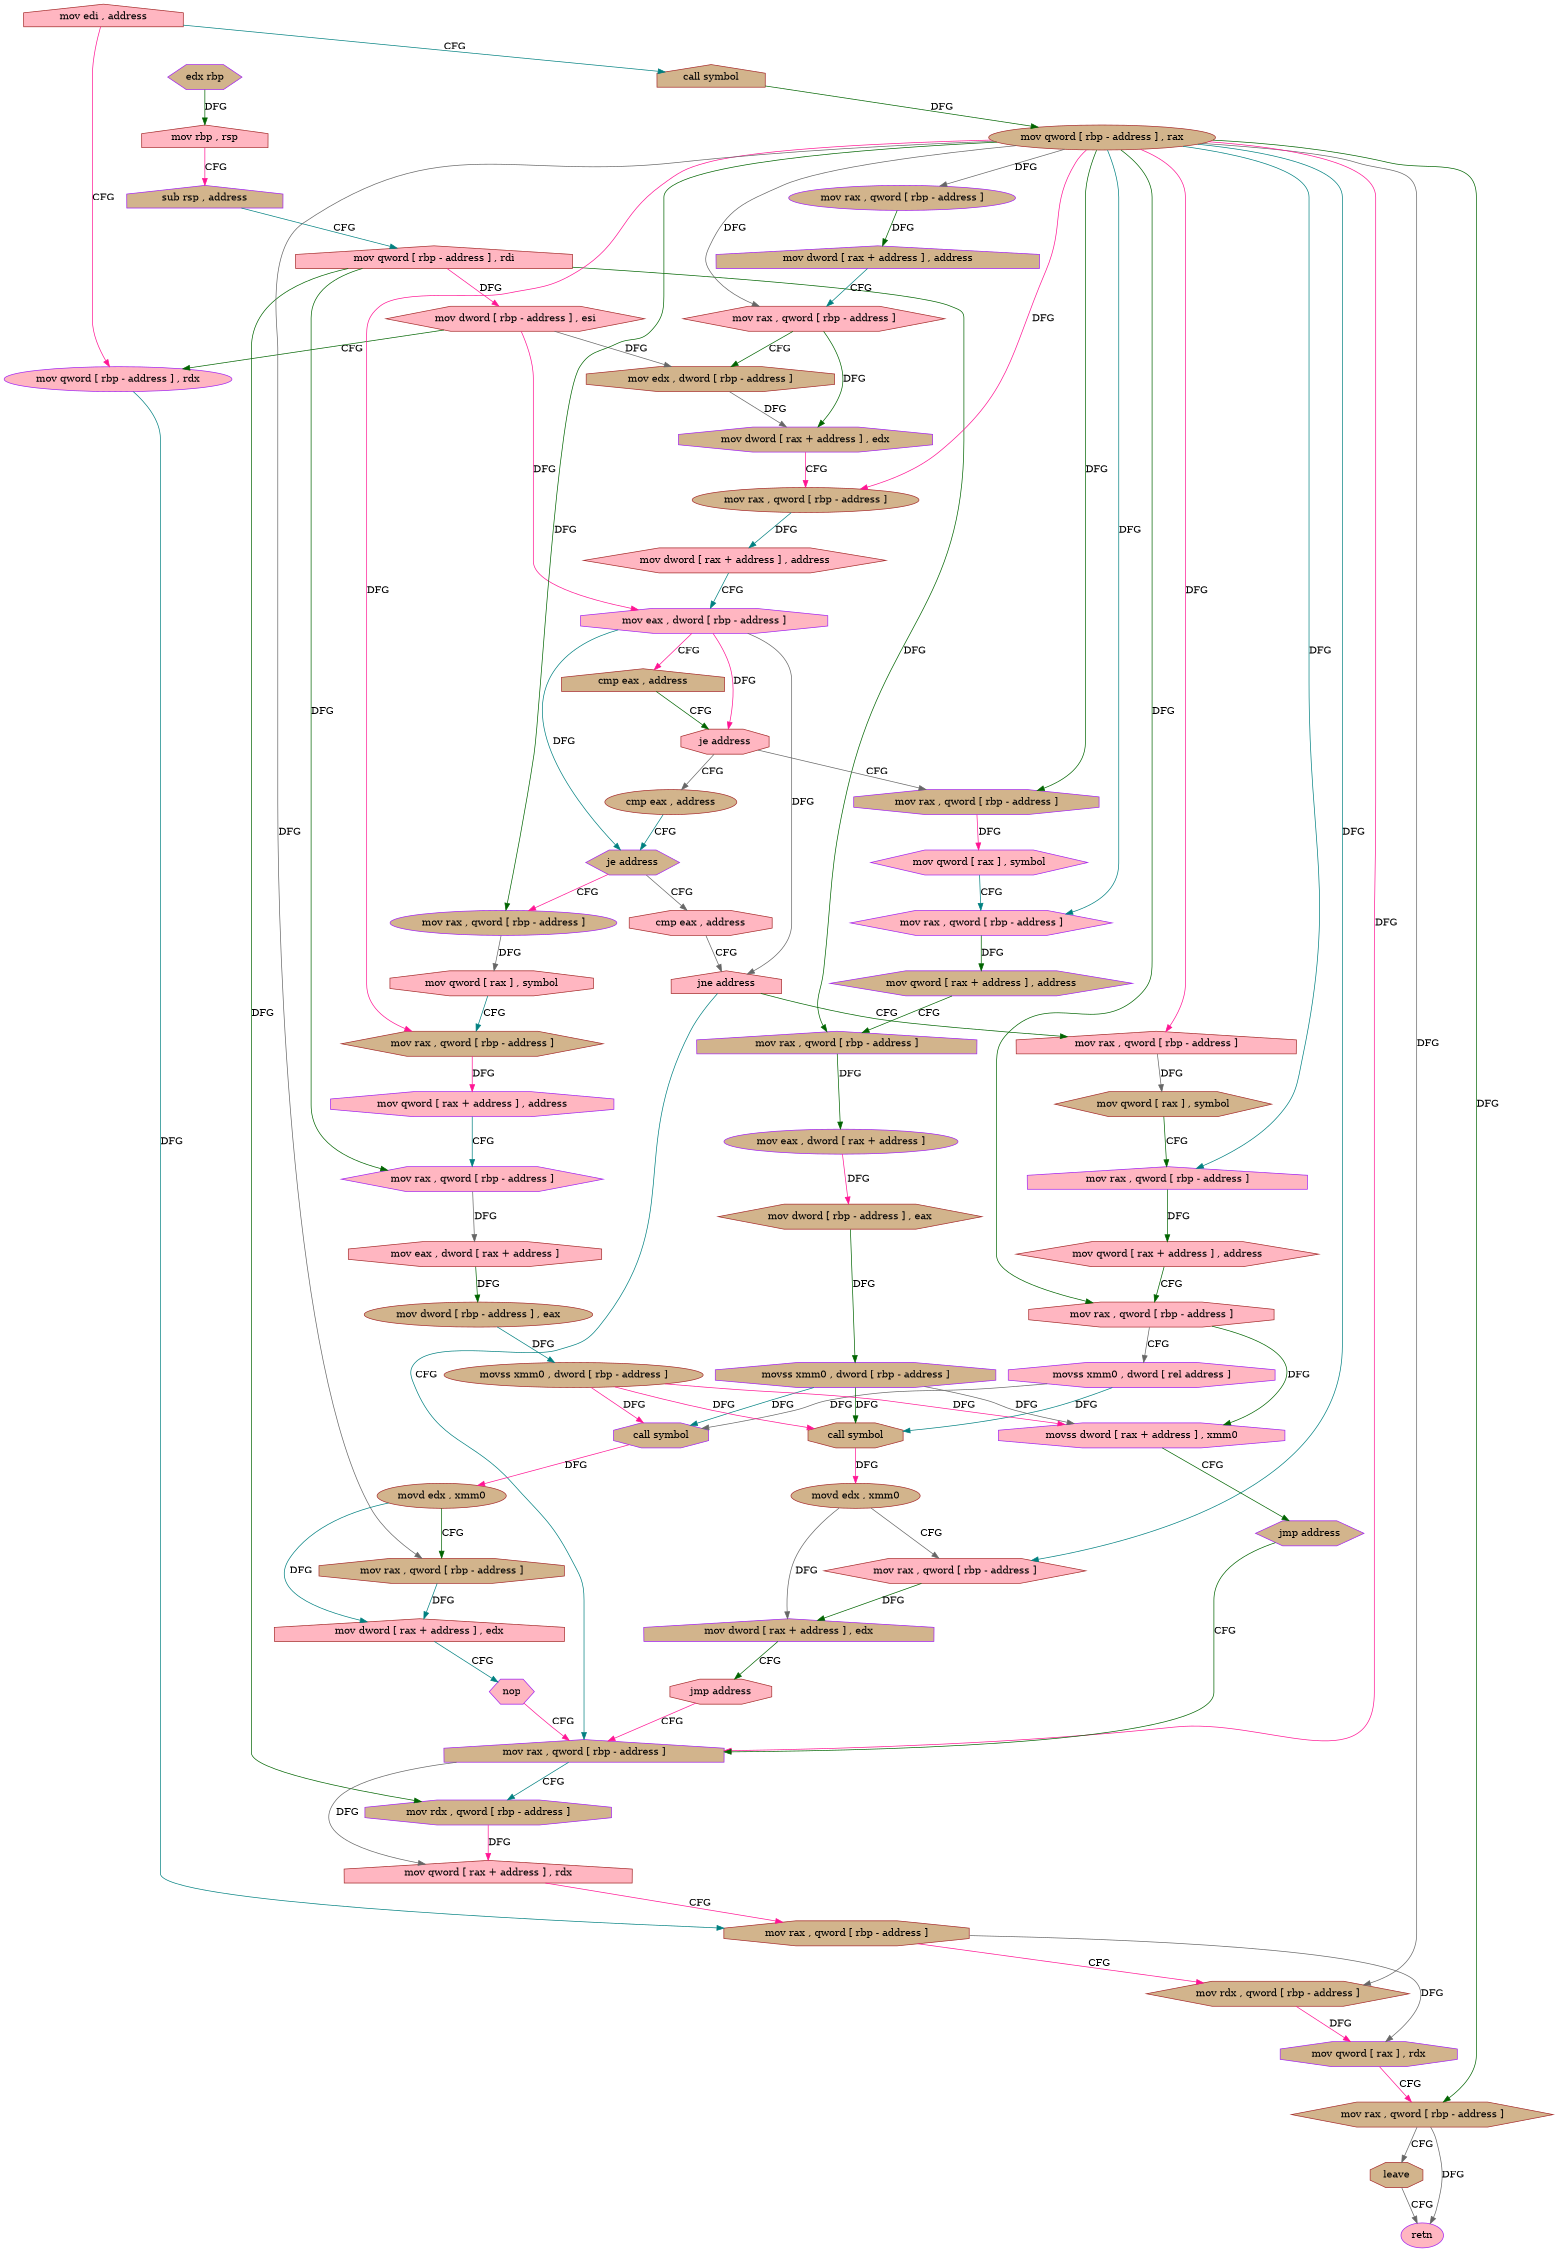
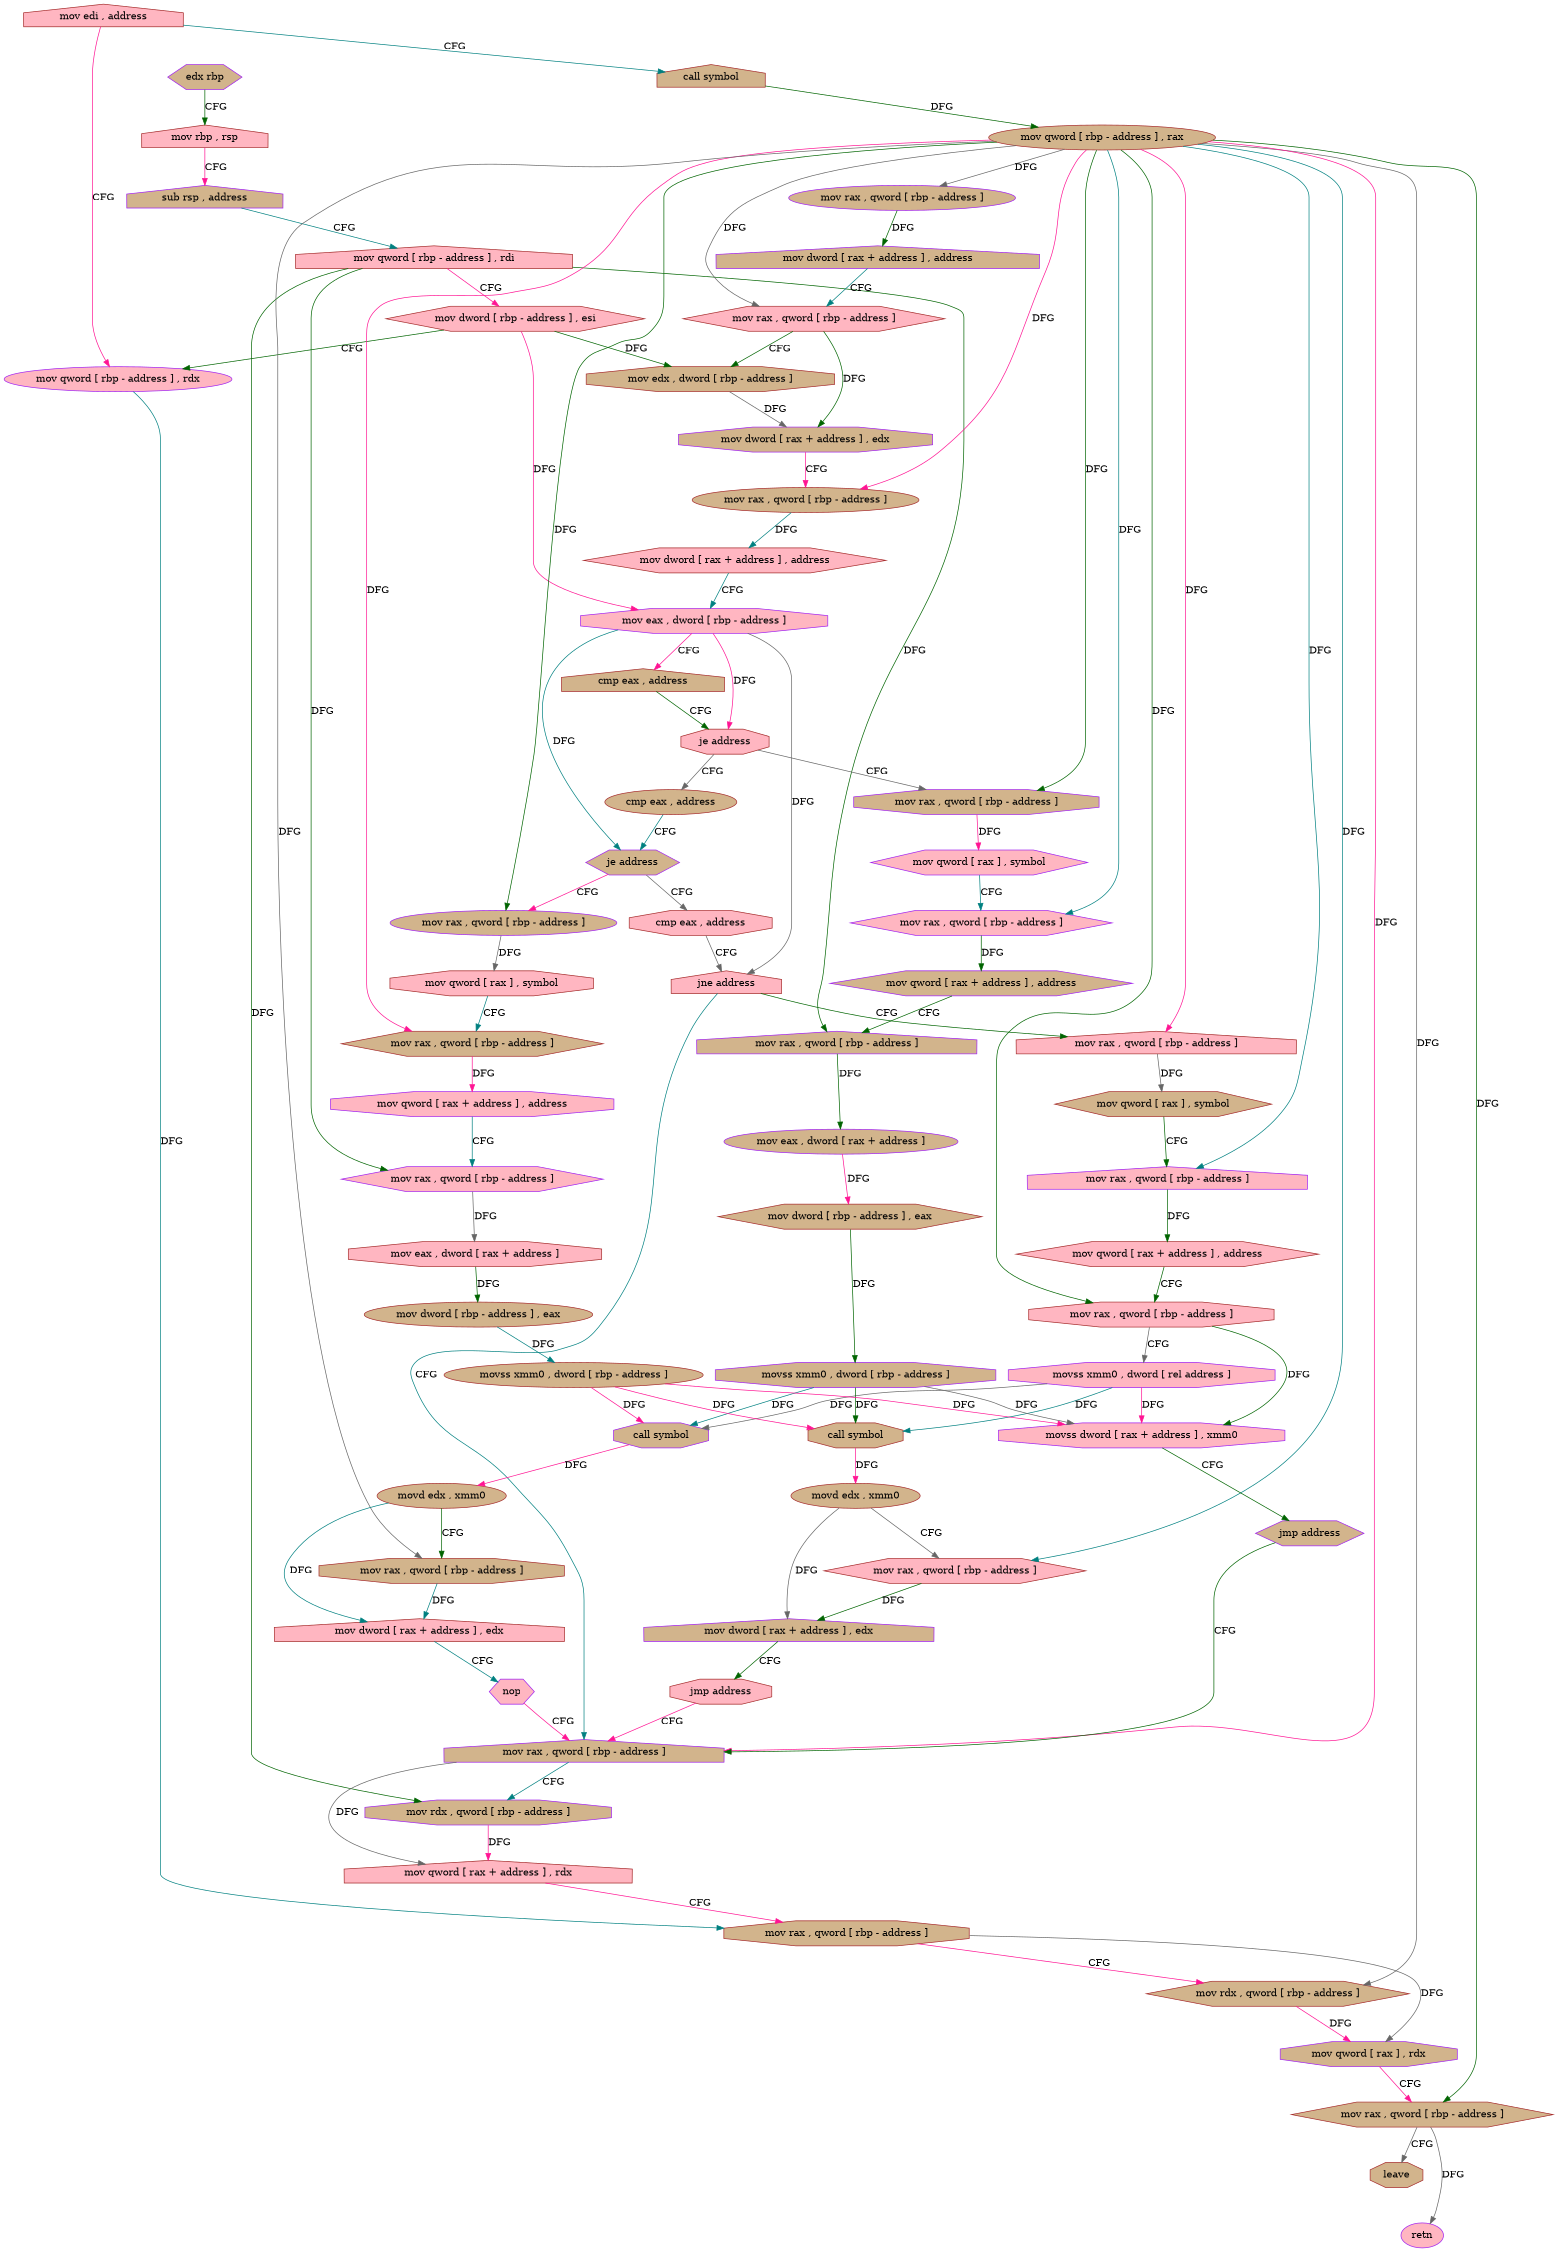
(216, 107) -> (216, 107)
(491, 289) -> (491, 289)
(615, 350) -> (615, 350)
none -> (1142, 1402)
(1408, 2202) -> none
